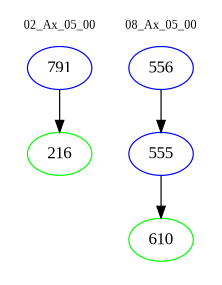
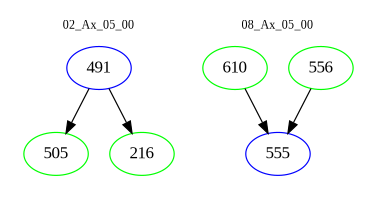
(60, 68) -> (99, 68)
(161, 68) -> (321, 68)
none -> (56, 154)
(161, 191) -> (254, 106)
